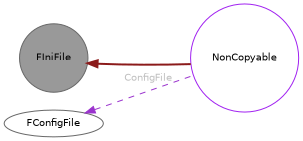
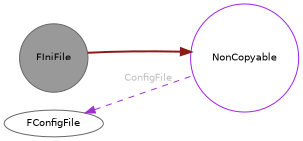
(144, 65) -> (134, 51)
